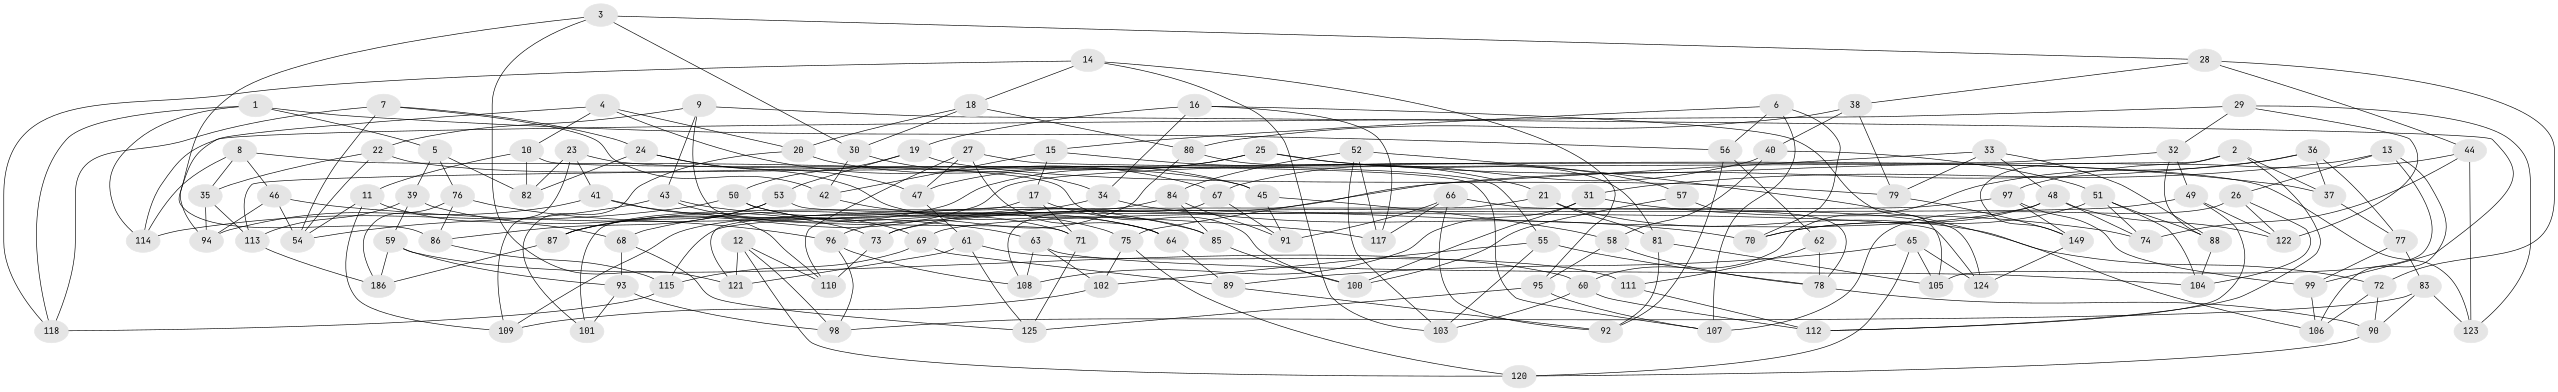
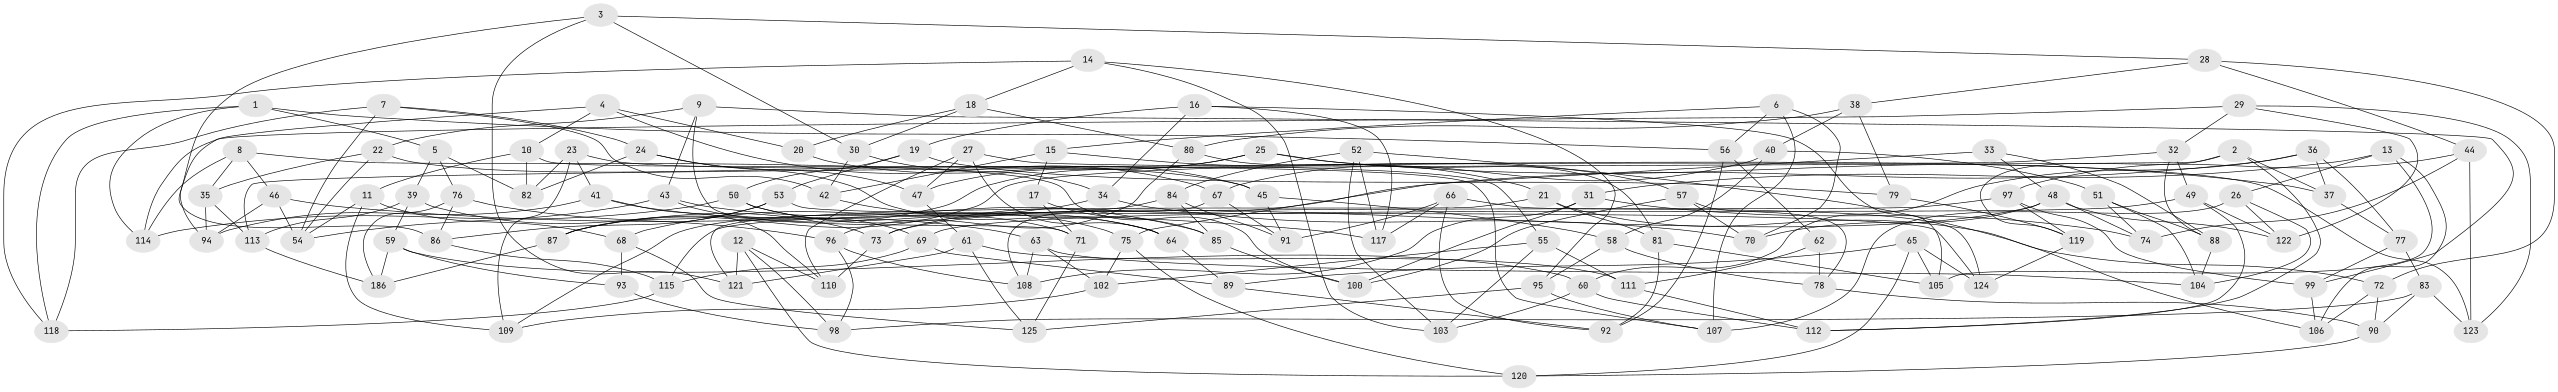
(1947, 171) -> none
(1974, 223) -> (1719, 221)
(2077, 241) -> (2077, 241)
(1638, 261) -> (1575, 258)
(587, 331) -> none
